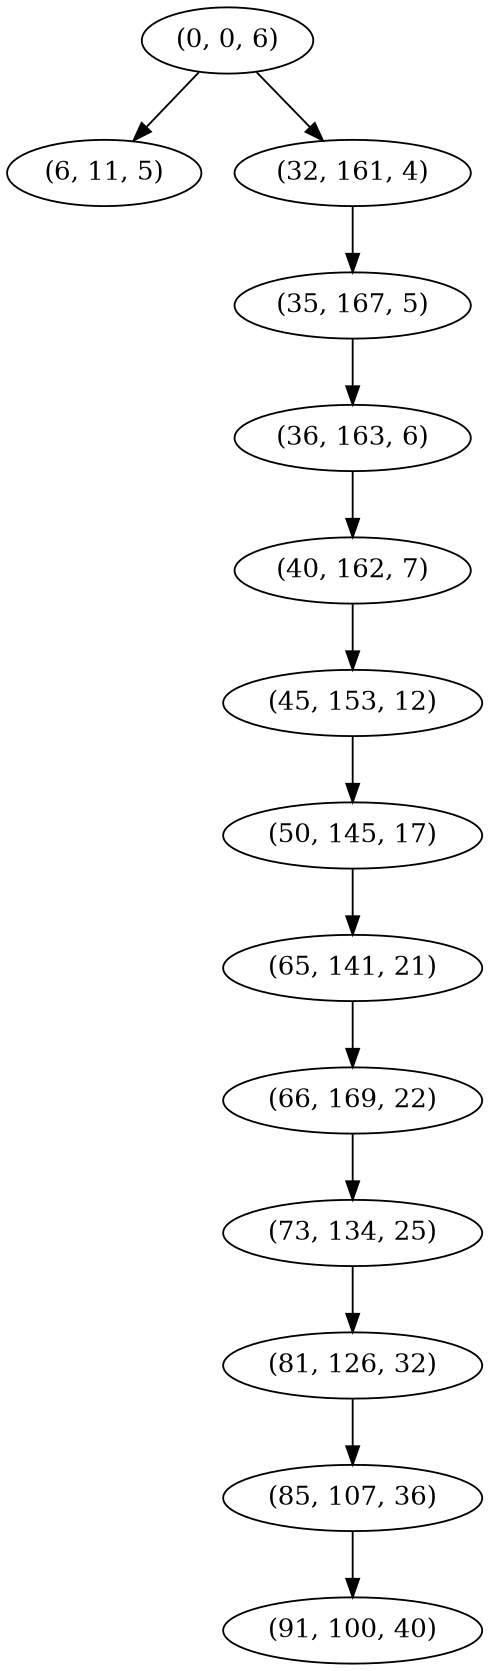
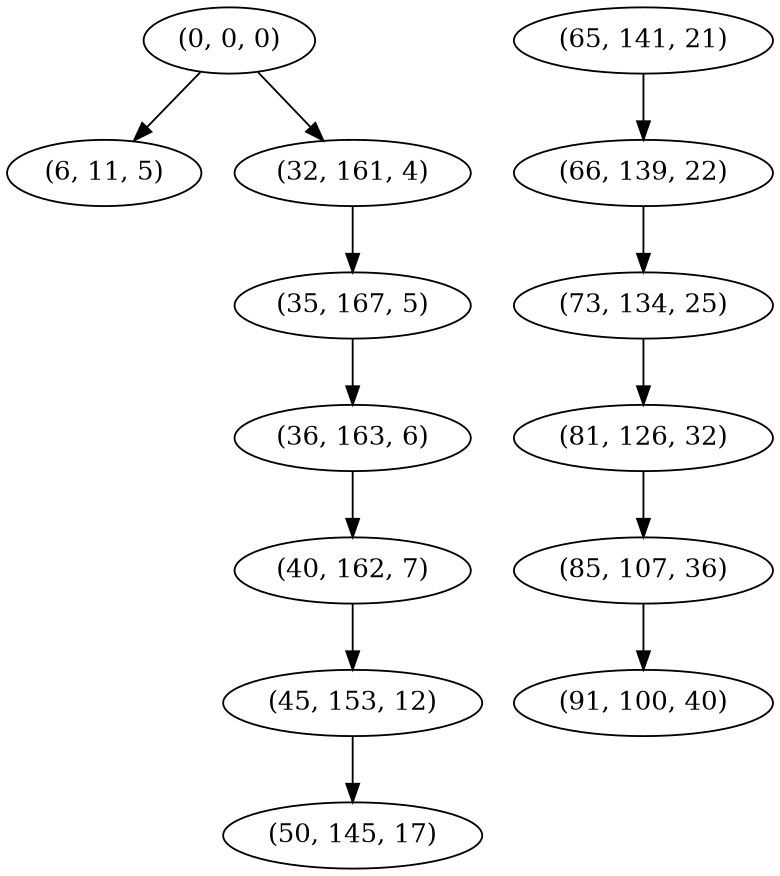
(228, 40) -> (229, 40)
(353, 893) -> none
(353, 1100) -> (643, 173)
